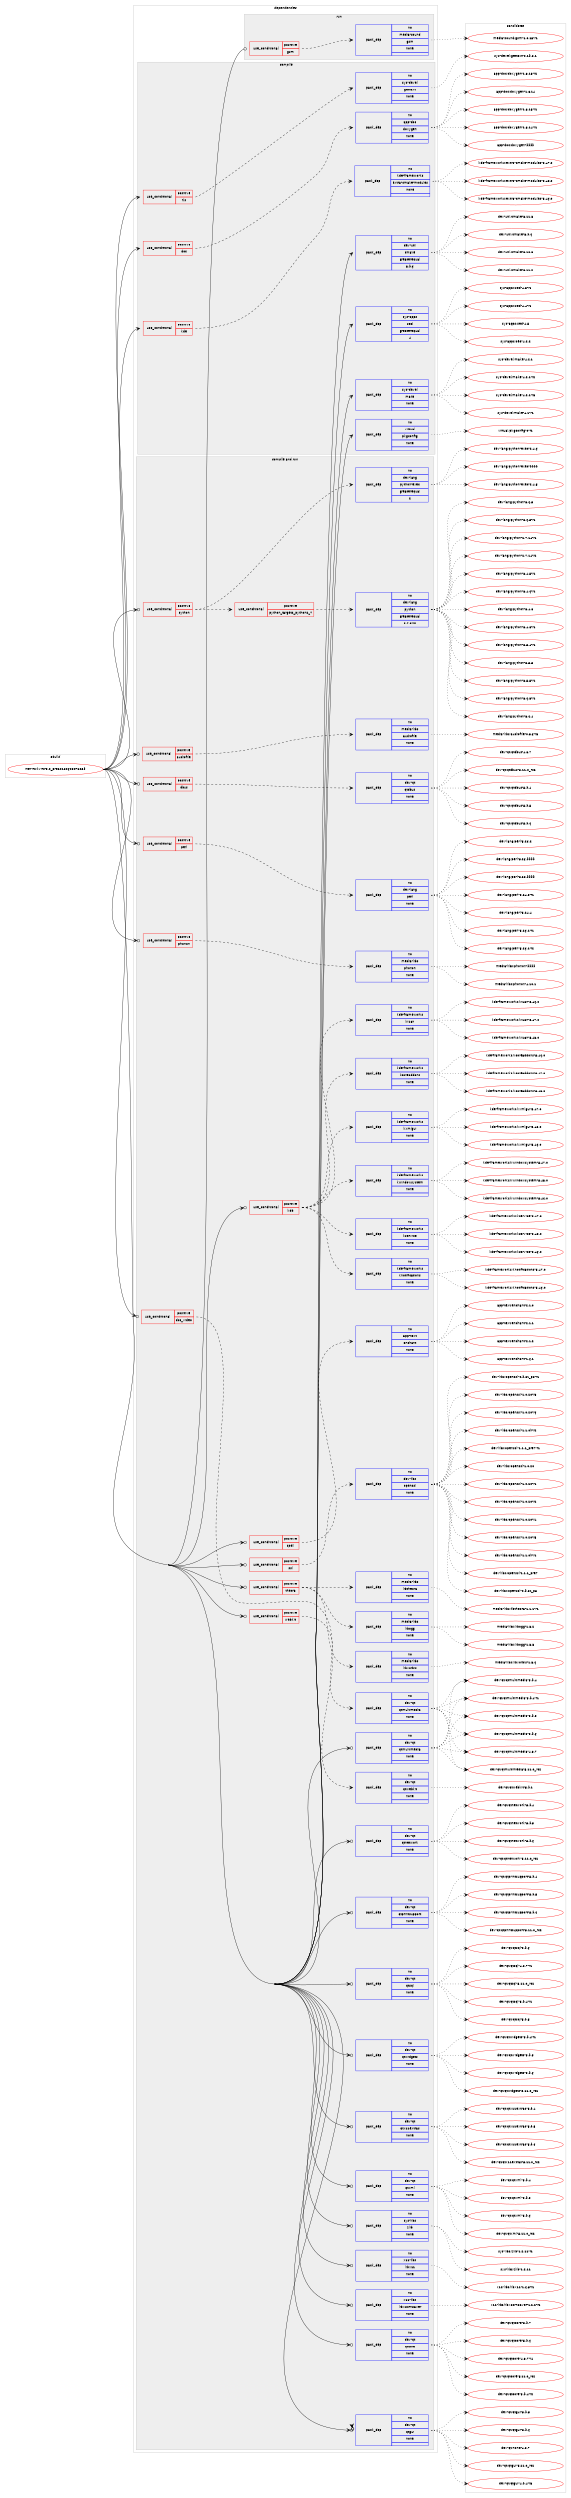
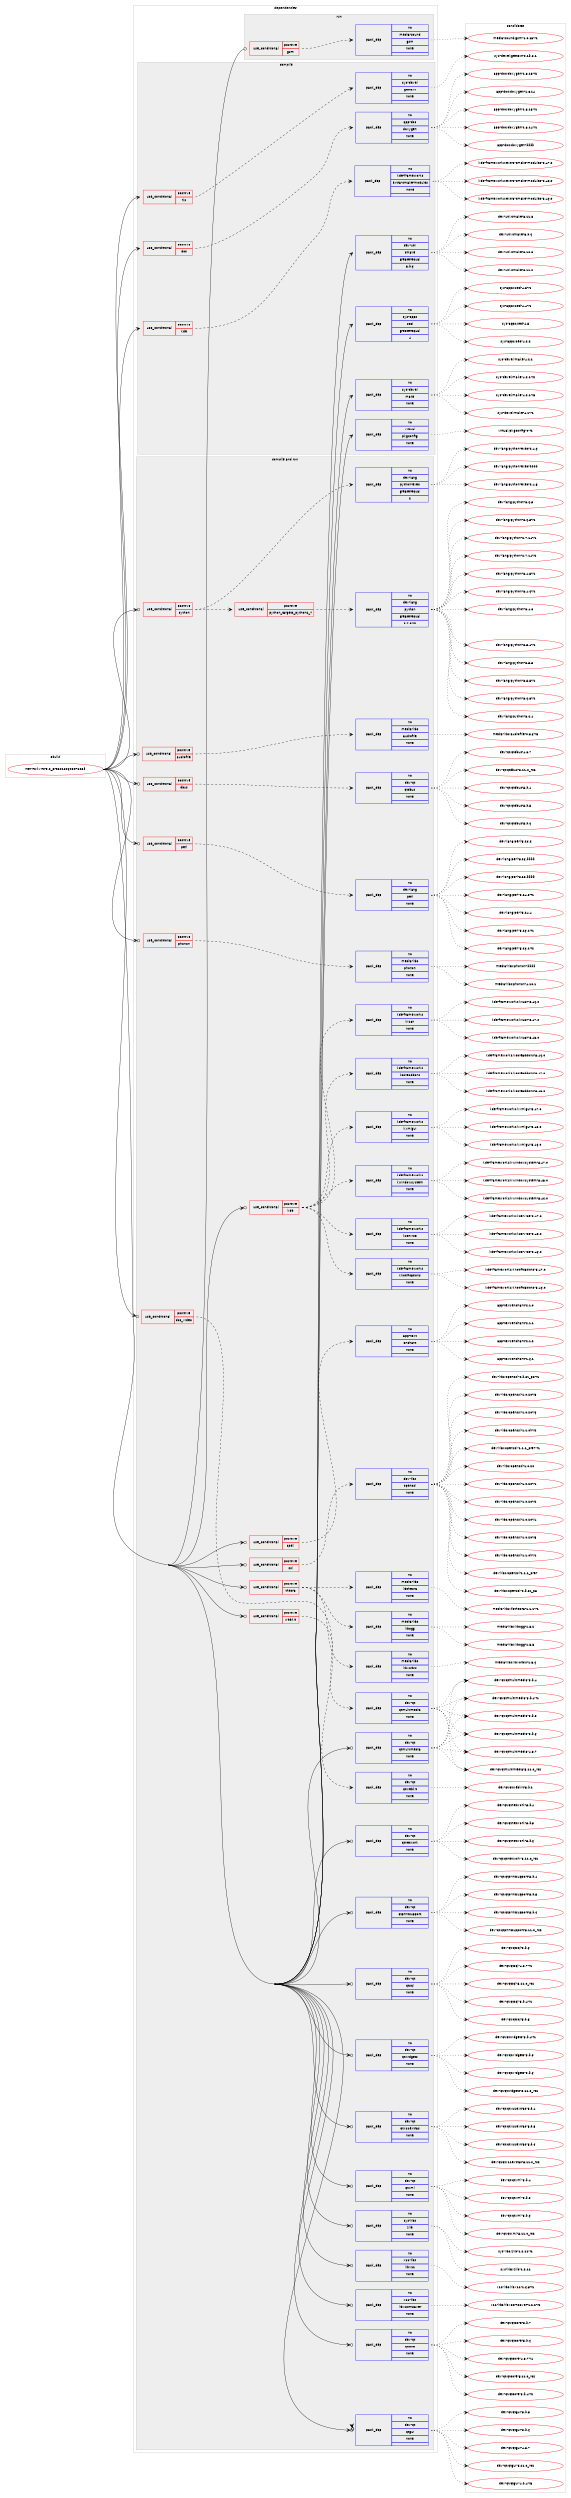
(516, 627) -> none
(516, 2448) -> (516, 2448)
